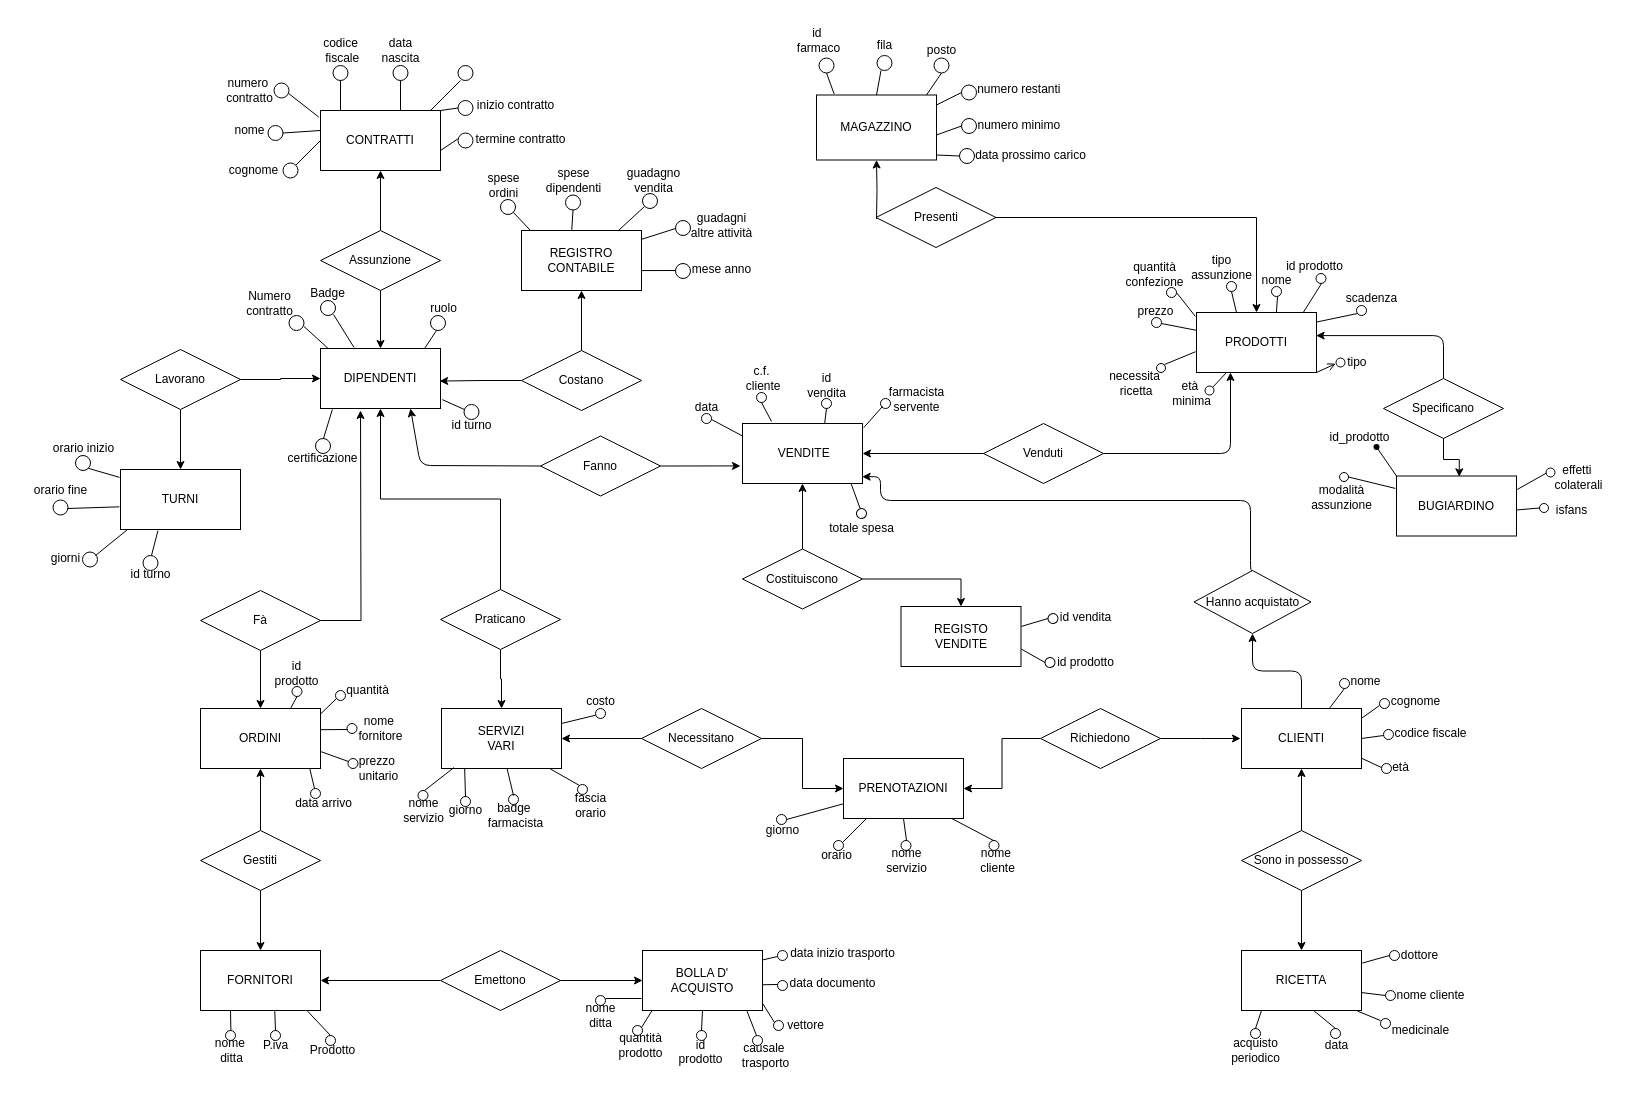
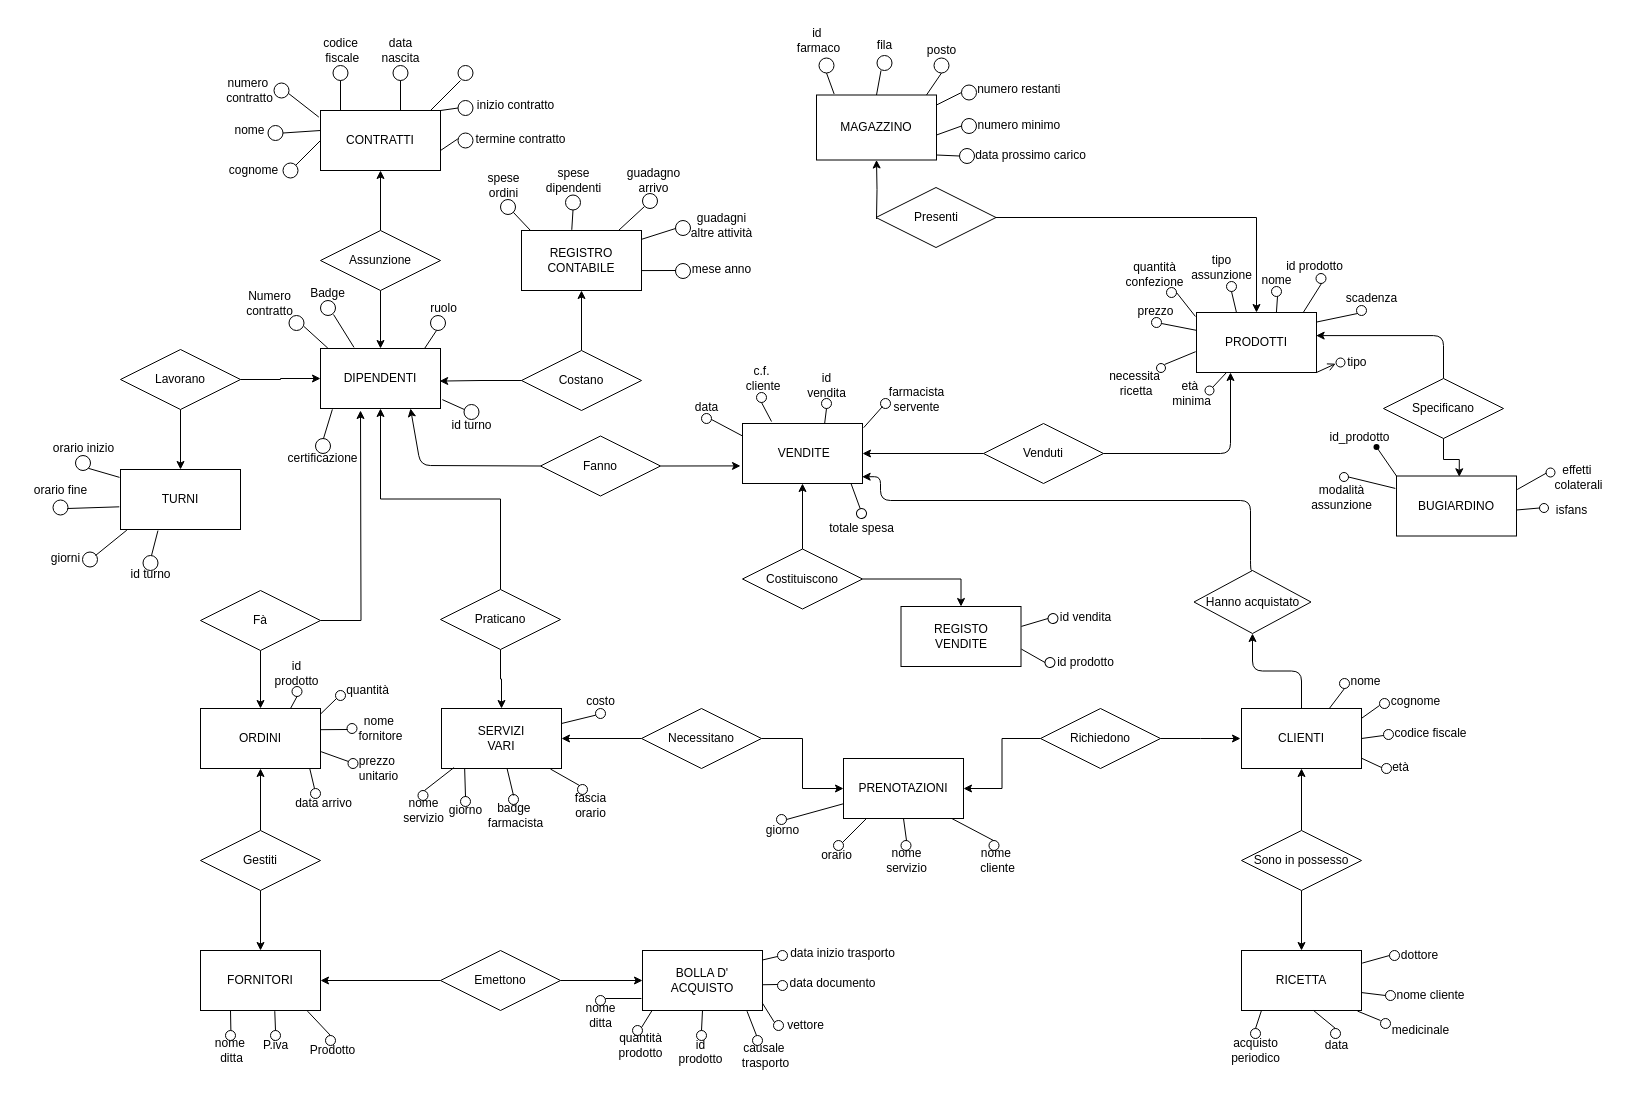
(654, 181) -> (654, 181)
